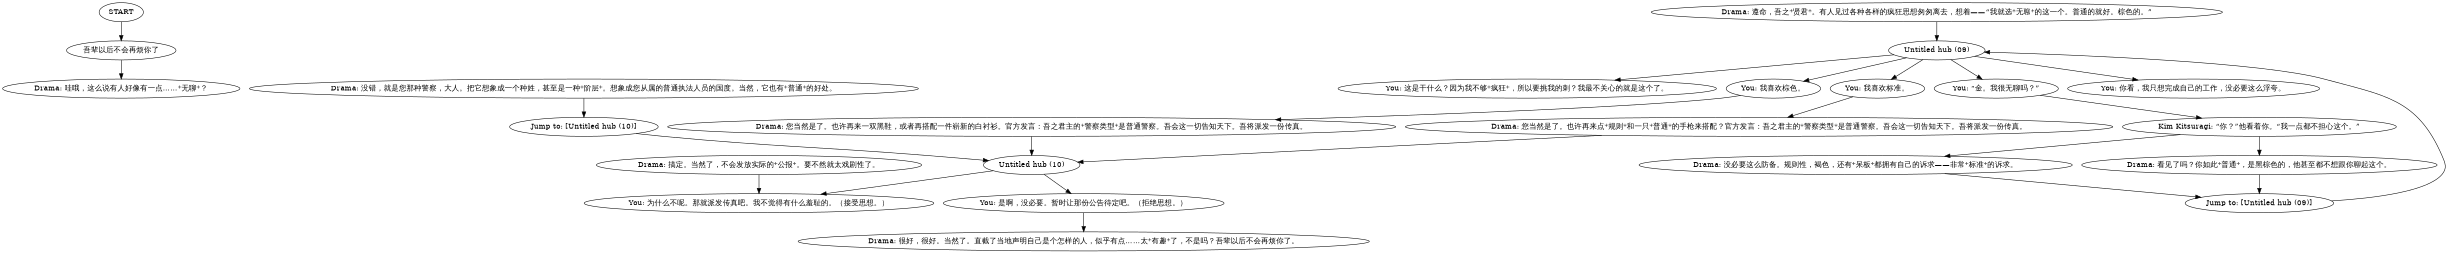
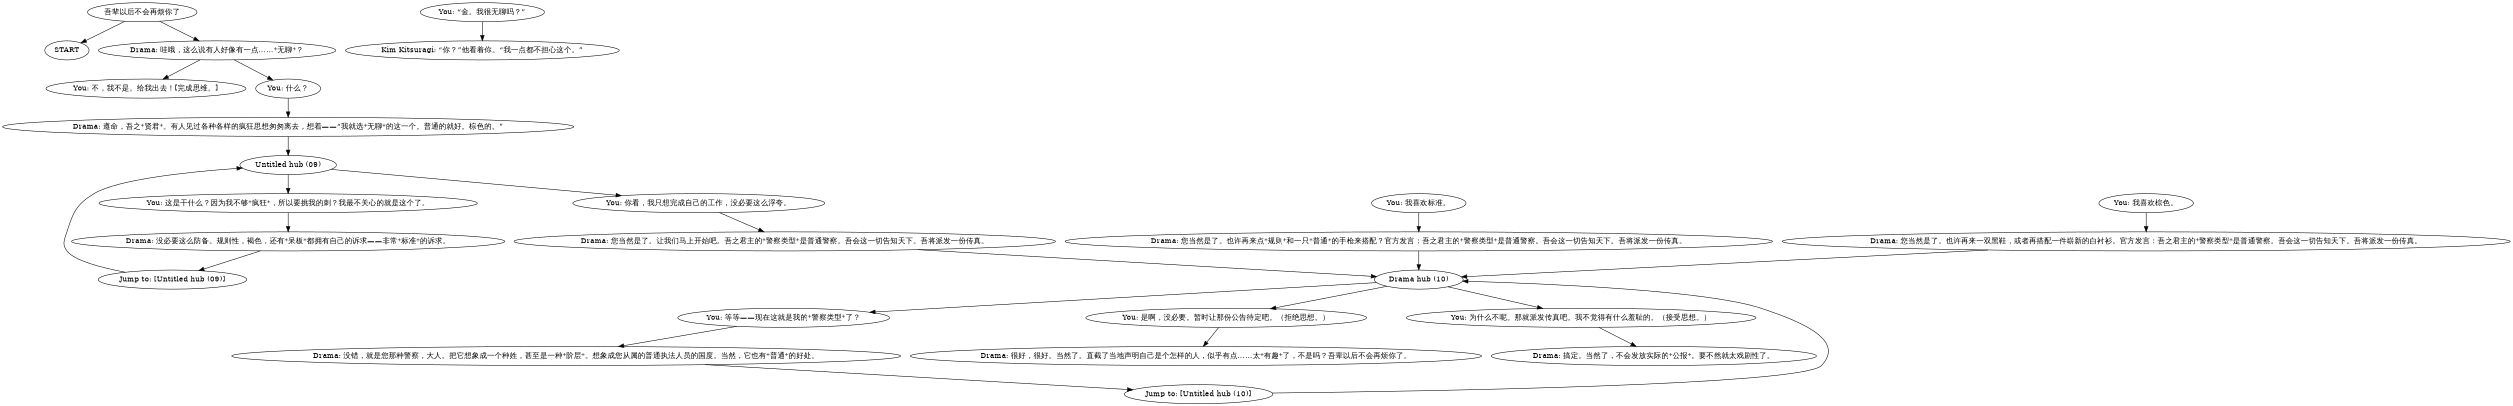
(121, 29) -> (105, 31)
(1909, 68) -> none
(1964, 68) -> none
(1858, 69) -> none
none -> (146, 89)
none -> (288, 89)
(2065, 145) -> (288, 220)
(1032, 165) -> (1419, 280)
(2259, 165) -> none
(759, 182) -> (1615, 336)
none -> (785, 241)
none -> (784, 318)
